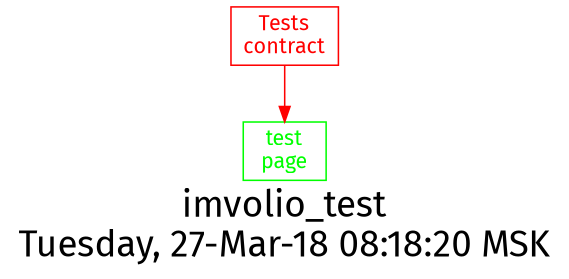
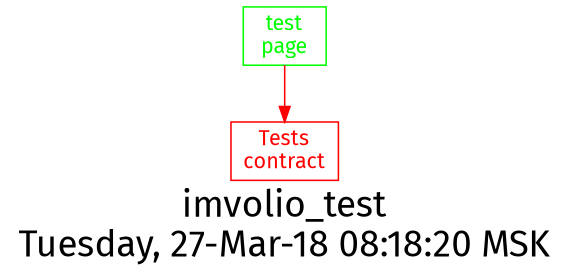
(285, 86) -> (285, 86)
